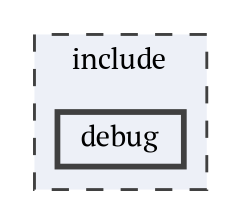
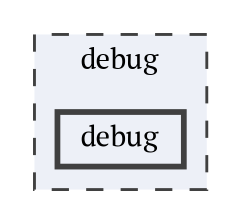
(121, 62) -> (121, 62)
